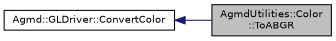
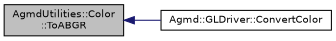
(198, 20) -> (148, 20)
